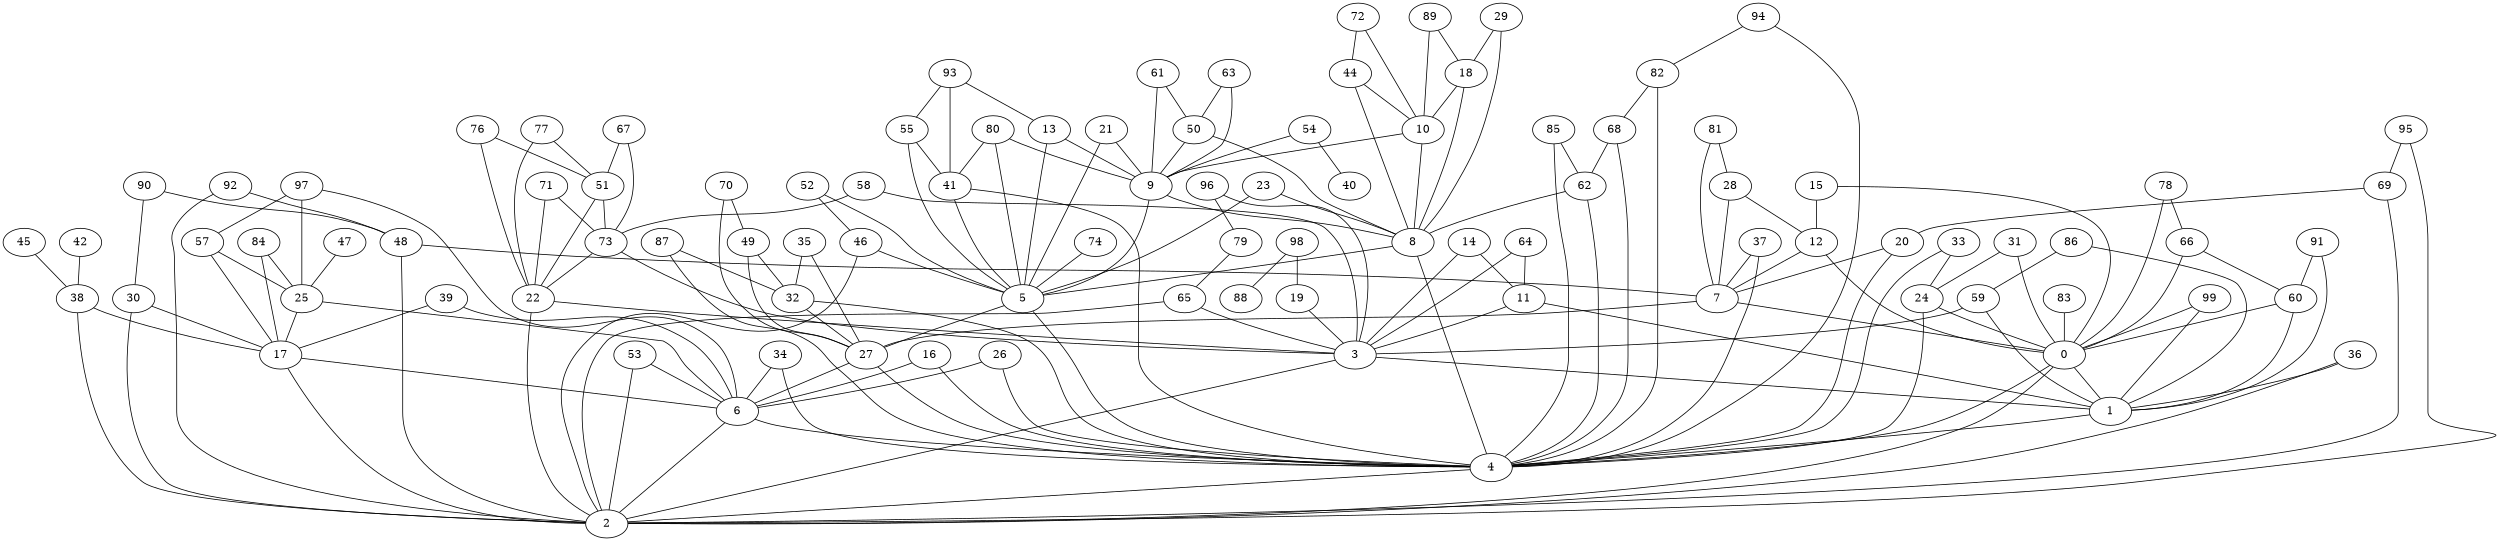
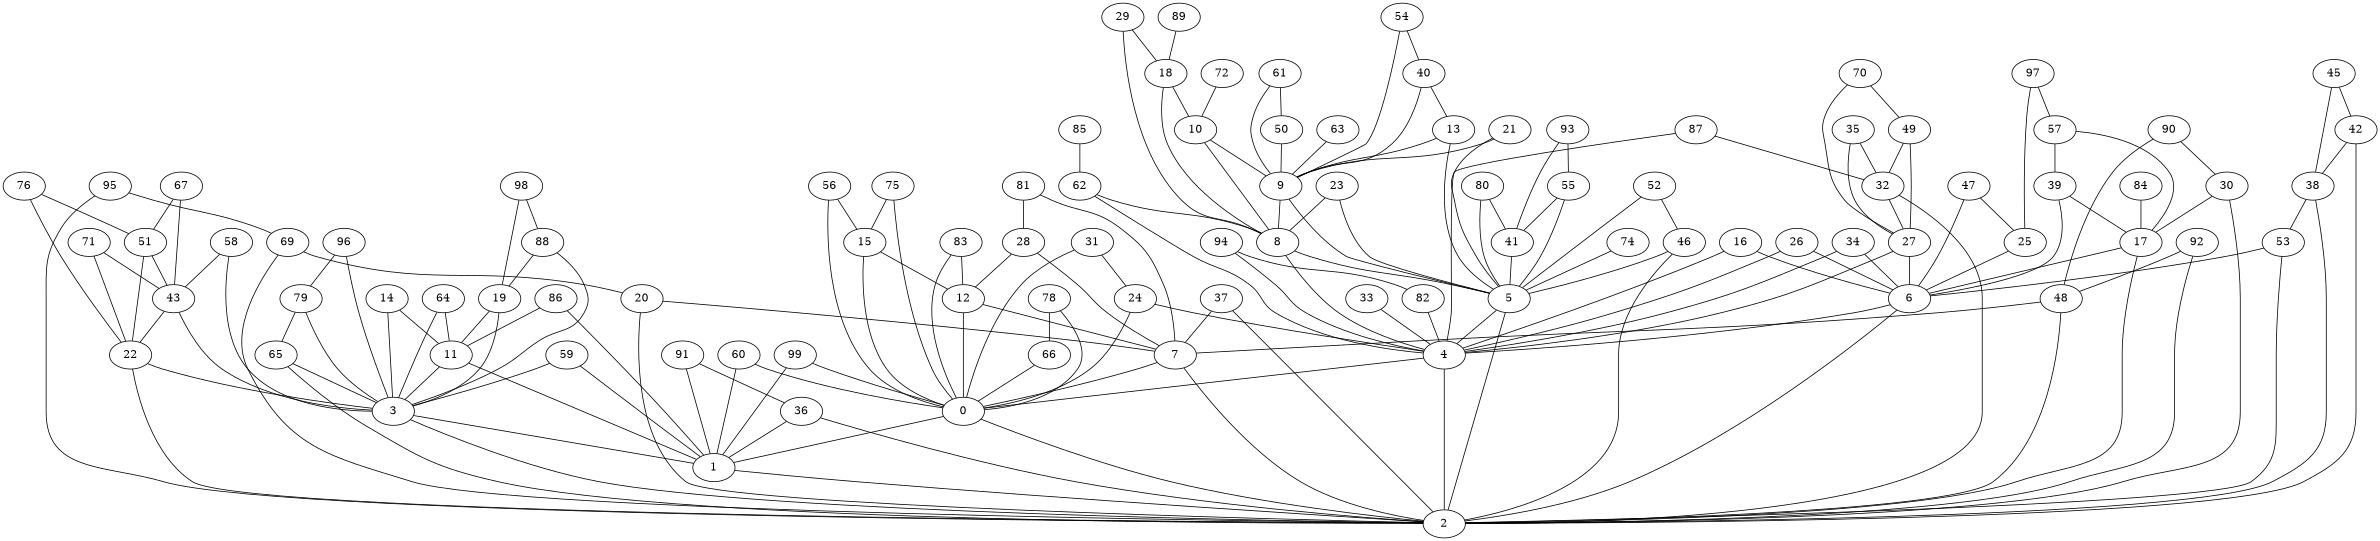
(1427, 73) -> none
(1350, 74) -> none
(1000, 102) -> (1439, 102)
(1212, 102) -> none
none -> (2345, 102)
(542, 130) -> none
(1615, 130) -> none
(1070, 161) -> (1387, 148)
(1305, 184) -> none
none -> (830, 186)
none -> (893, 186)
(606, 242) -> (174, 299)
(252, 270) -> (2055, 158)
(2026, 270) -> (504, 327)
(280, 271) -> none
none -> (521, 271)
none -> (962, 271)
(1940, 271) -> none
(2241, 271) -> none
(2307, 271) -> (742, 383)
(1569, 302) -> none
(505, 313) -> (1944, 244)
(1289, 318) -> (1286, 472)
(944, 326) -> (1477, 411)
(291, 327) -> none
none -> (475, 327)
(172, 332) -> (2298, 214)
none -> (532, 346)
none -> (334, 364)
(1157, 385) -> none
(1682, 415) -> (1333, 411)
(1779, 433) -> (779, 496)
(1917, 433) -> (1079, 499)
(1118, 435) -> (1864, 489)
none -> (2246, 496)
